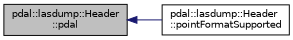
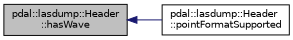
(66, 20) -> (66, 20)
